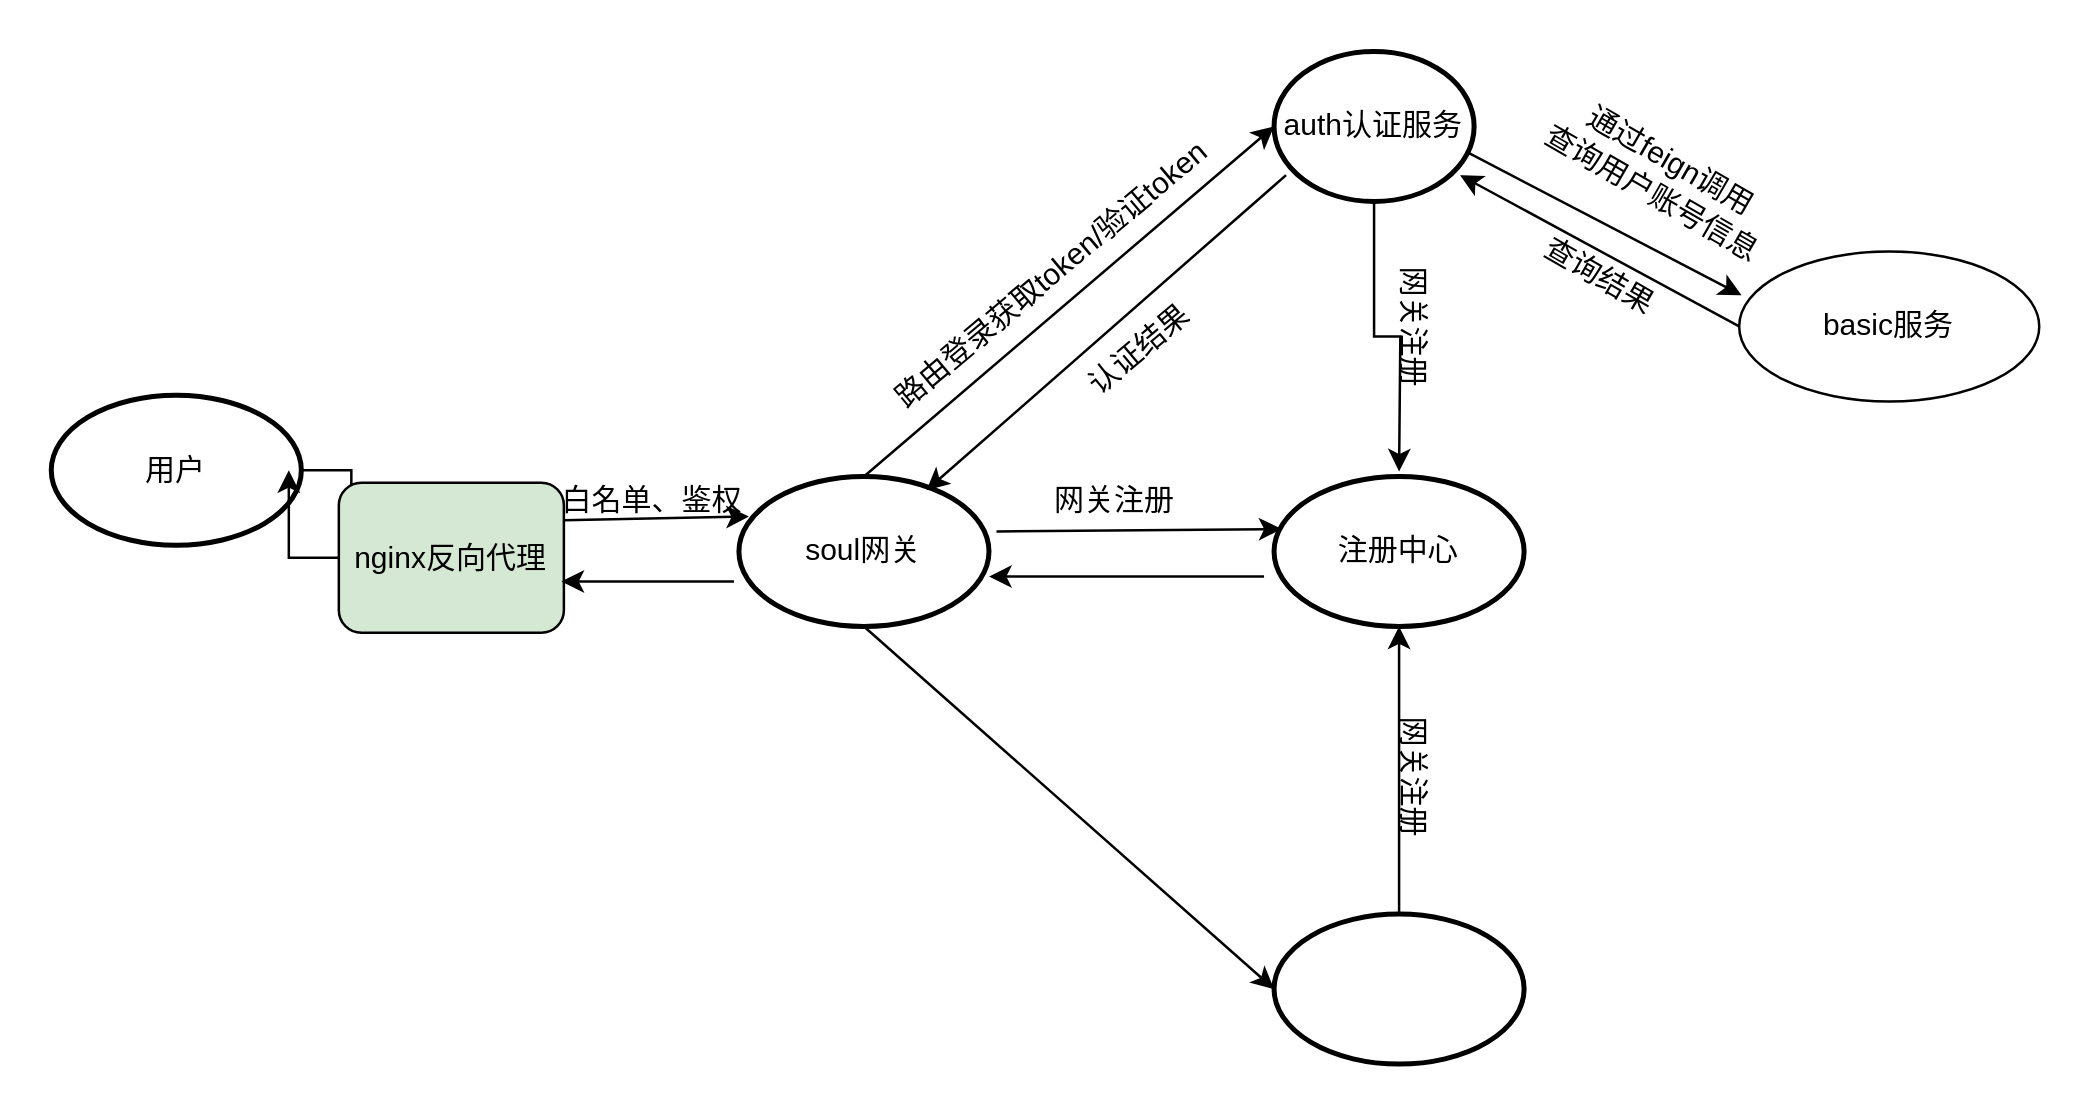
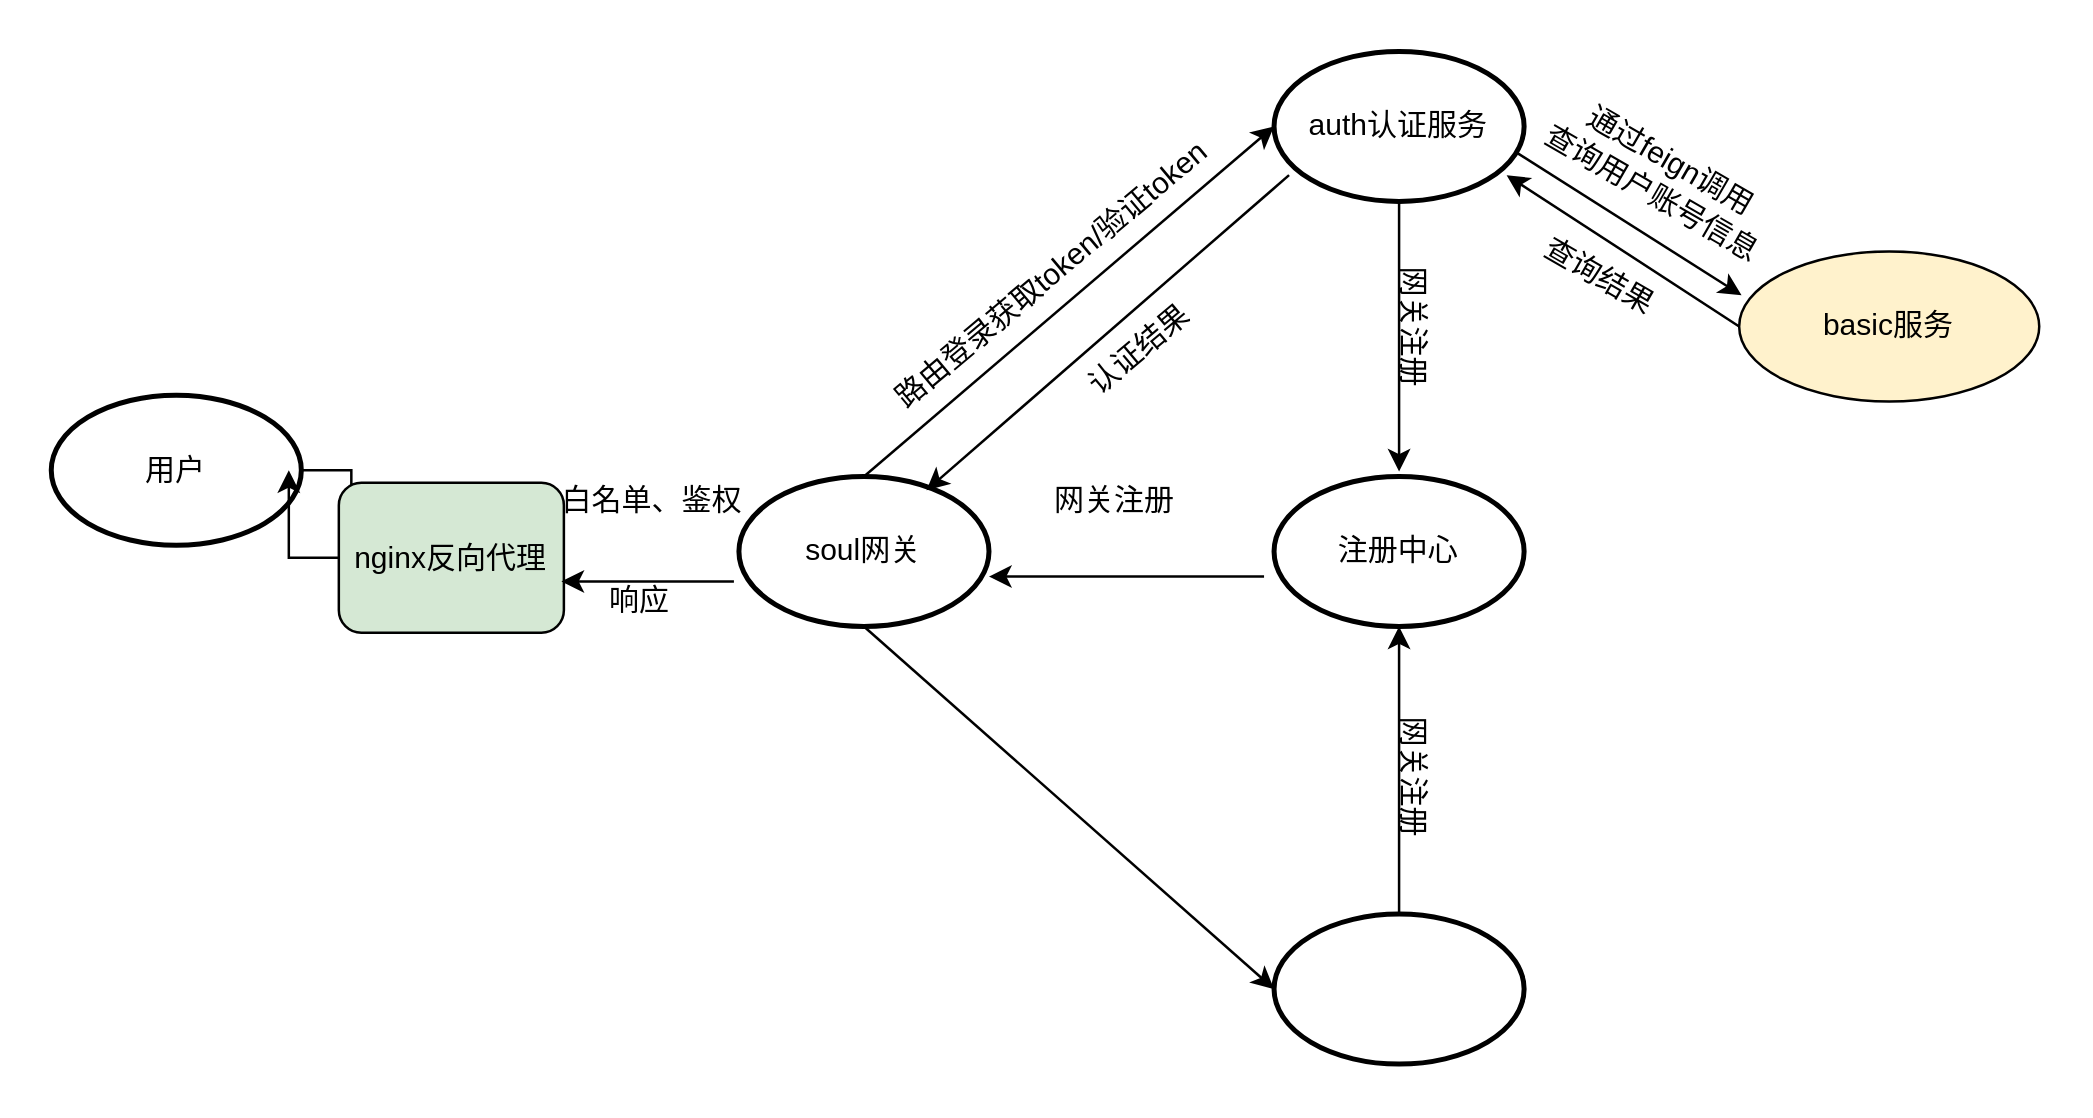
(1374, 126) -> (1399, 126)
(1889, 326) -> (1889, 326)
(648, 518) -> none
(1130, 530) -> none
none -> (639, 601)
